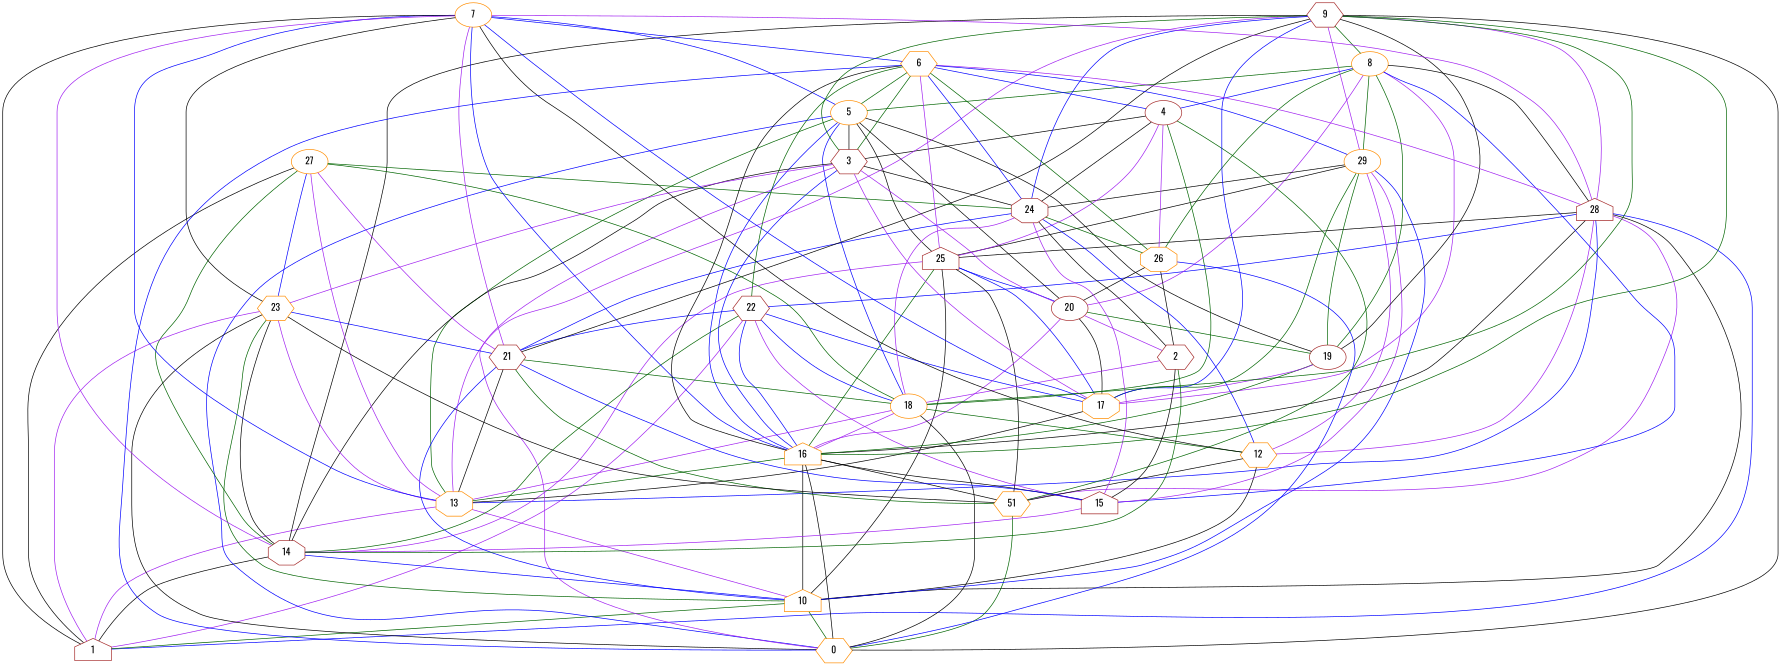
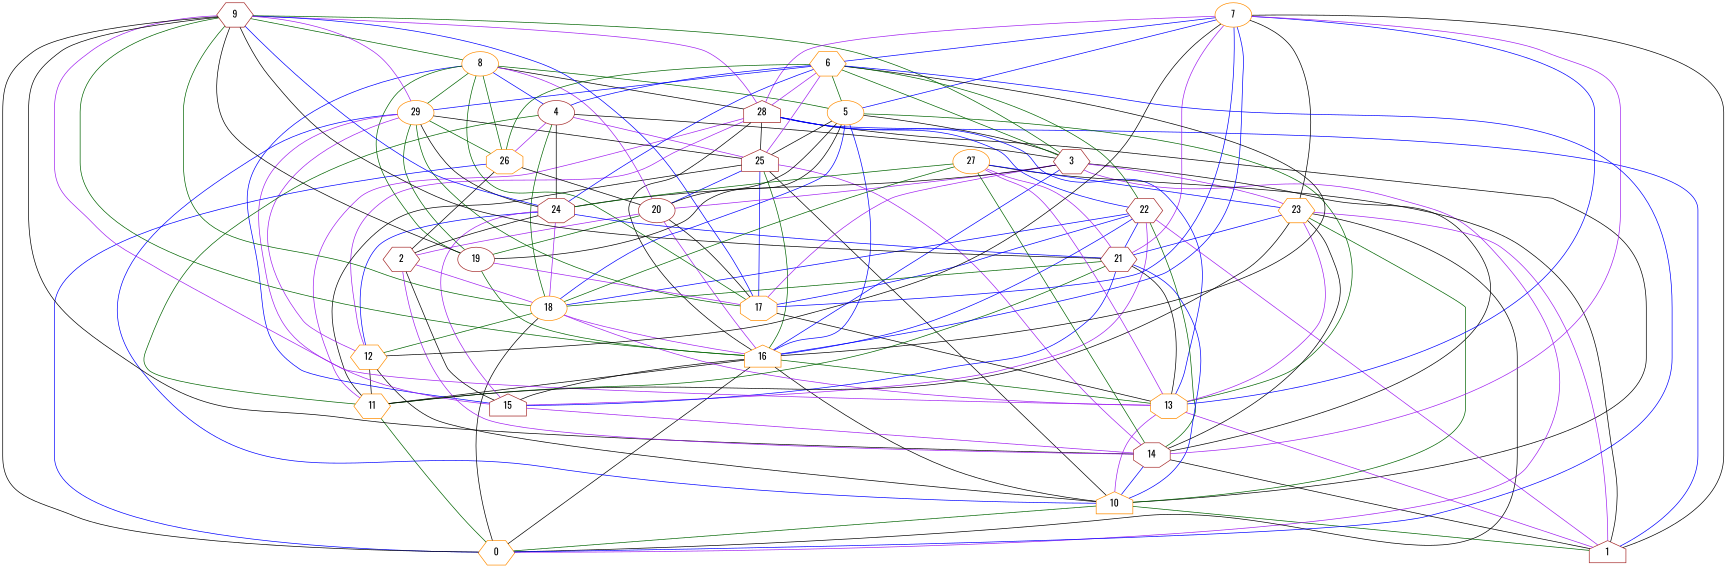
(1084, 231) -> (460, 137)
(1406, 331) -> (583, 199)
(207, 421) -> none
(1012, 504) -> (372, 406)
(775, 547) -> (536, 429)
